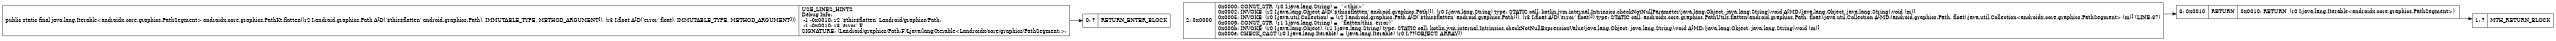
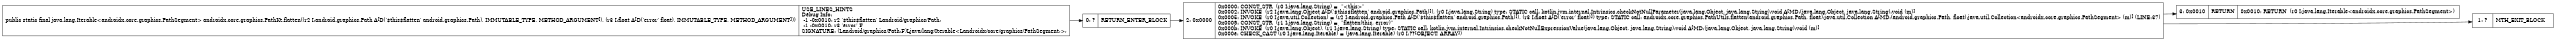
(2464, 18) -> (2316, 23)
(2520, 20) -> (2520, 20)
none -> (1175, 21)
